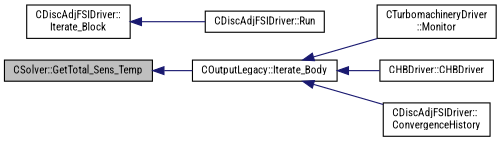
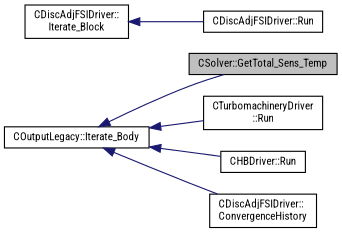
(437, 22) -> (263, 113)
(178, 71) -> (165, 96)
(437, 71) -> (263, 162)
